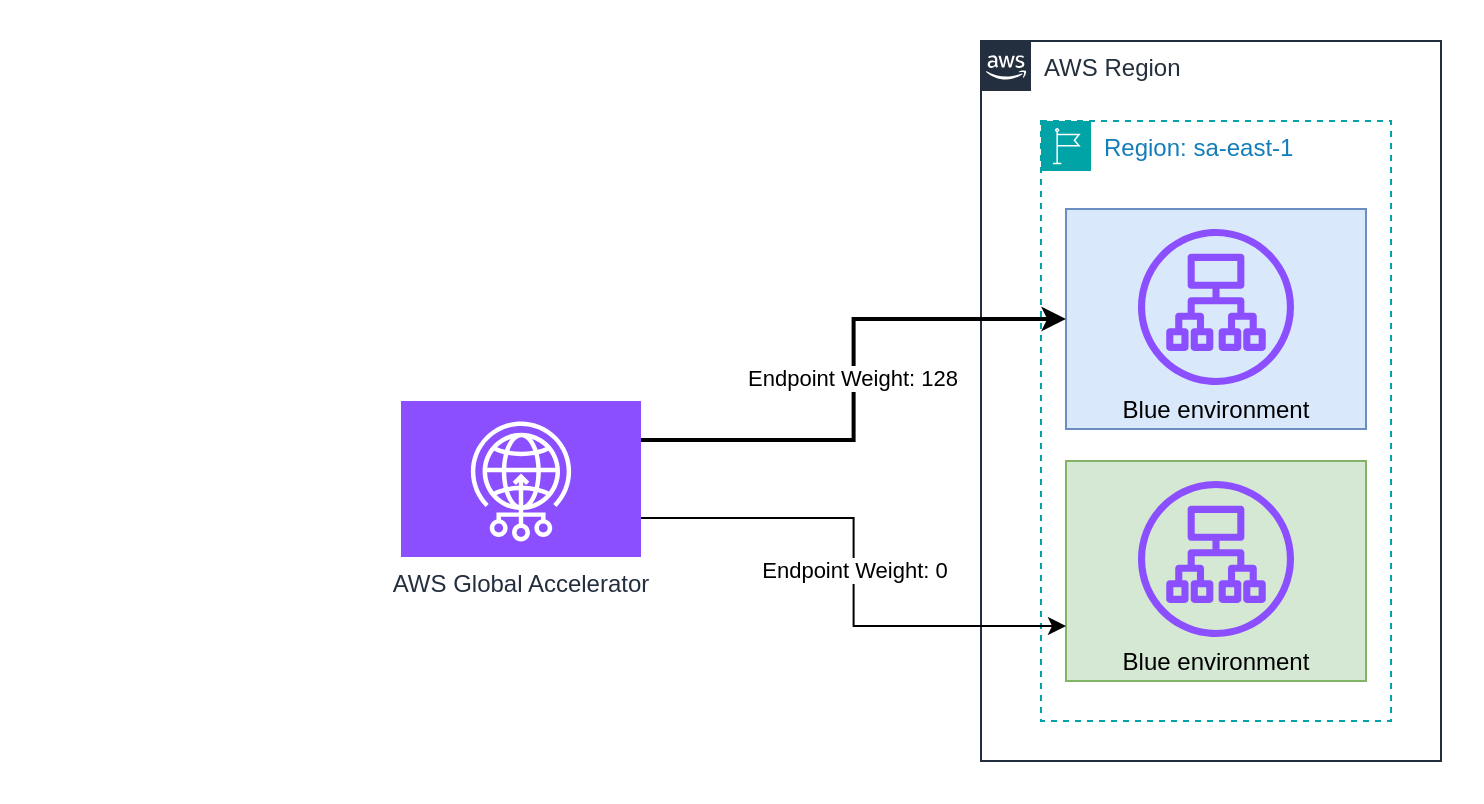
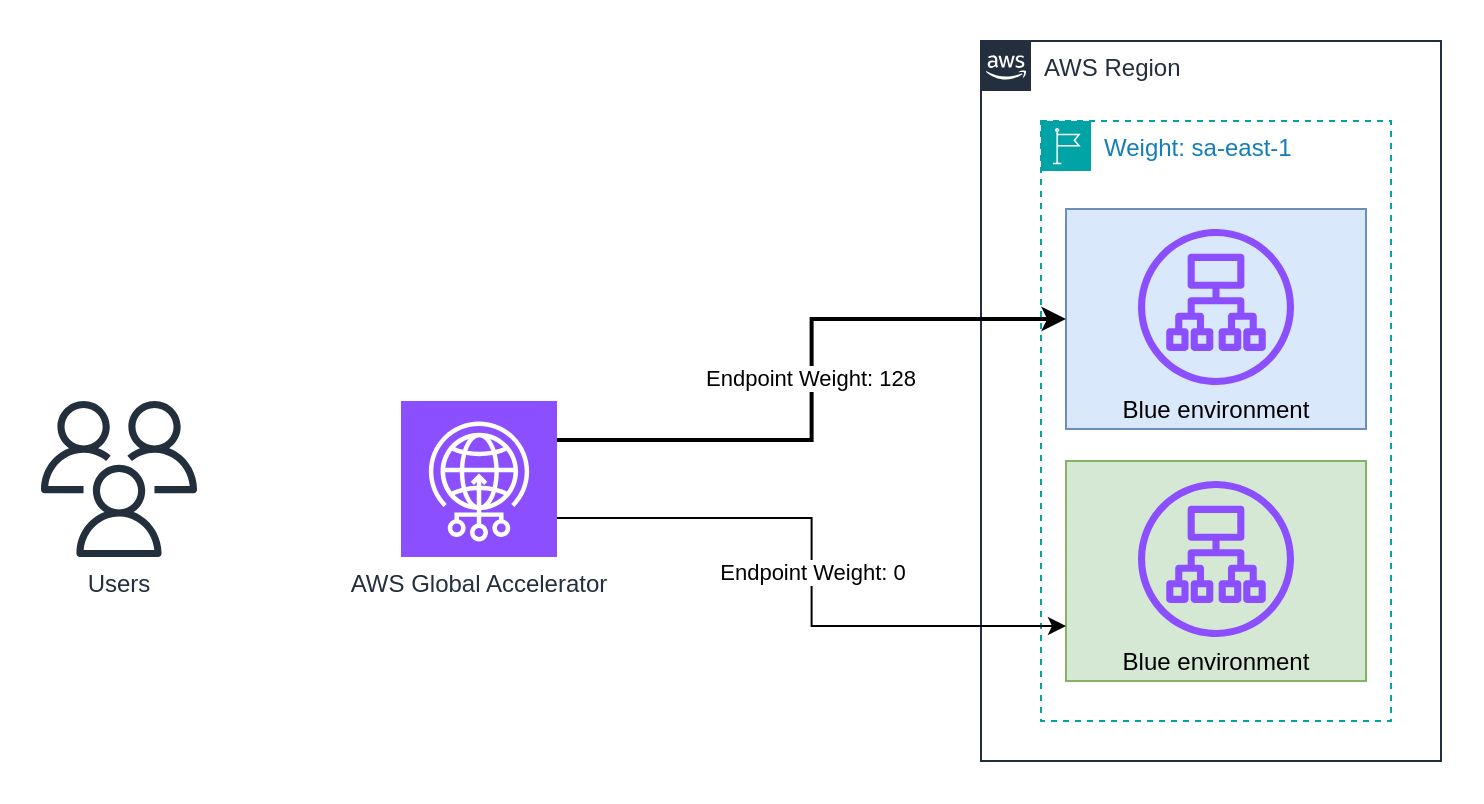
(1210, 149) -> (1210, 149)
none -> (119, 479)
(521, 479) -> (479, 479)
